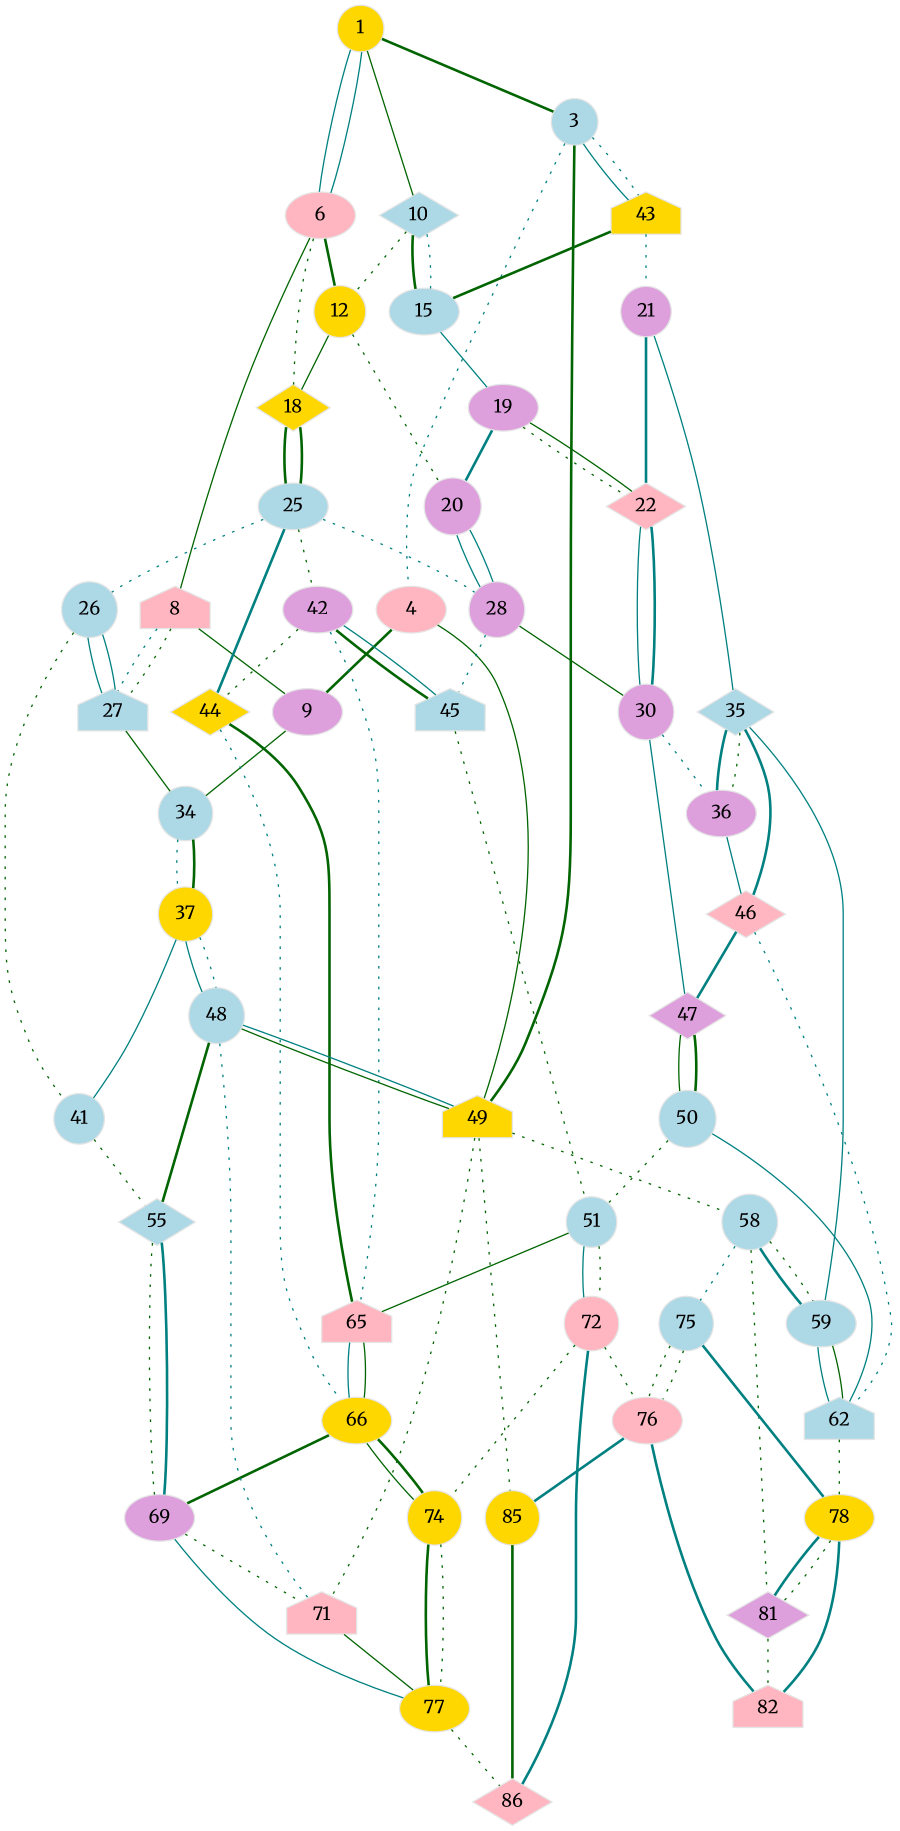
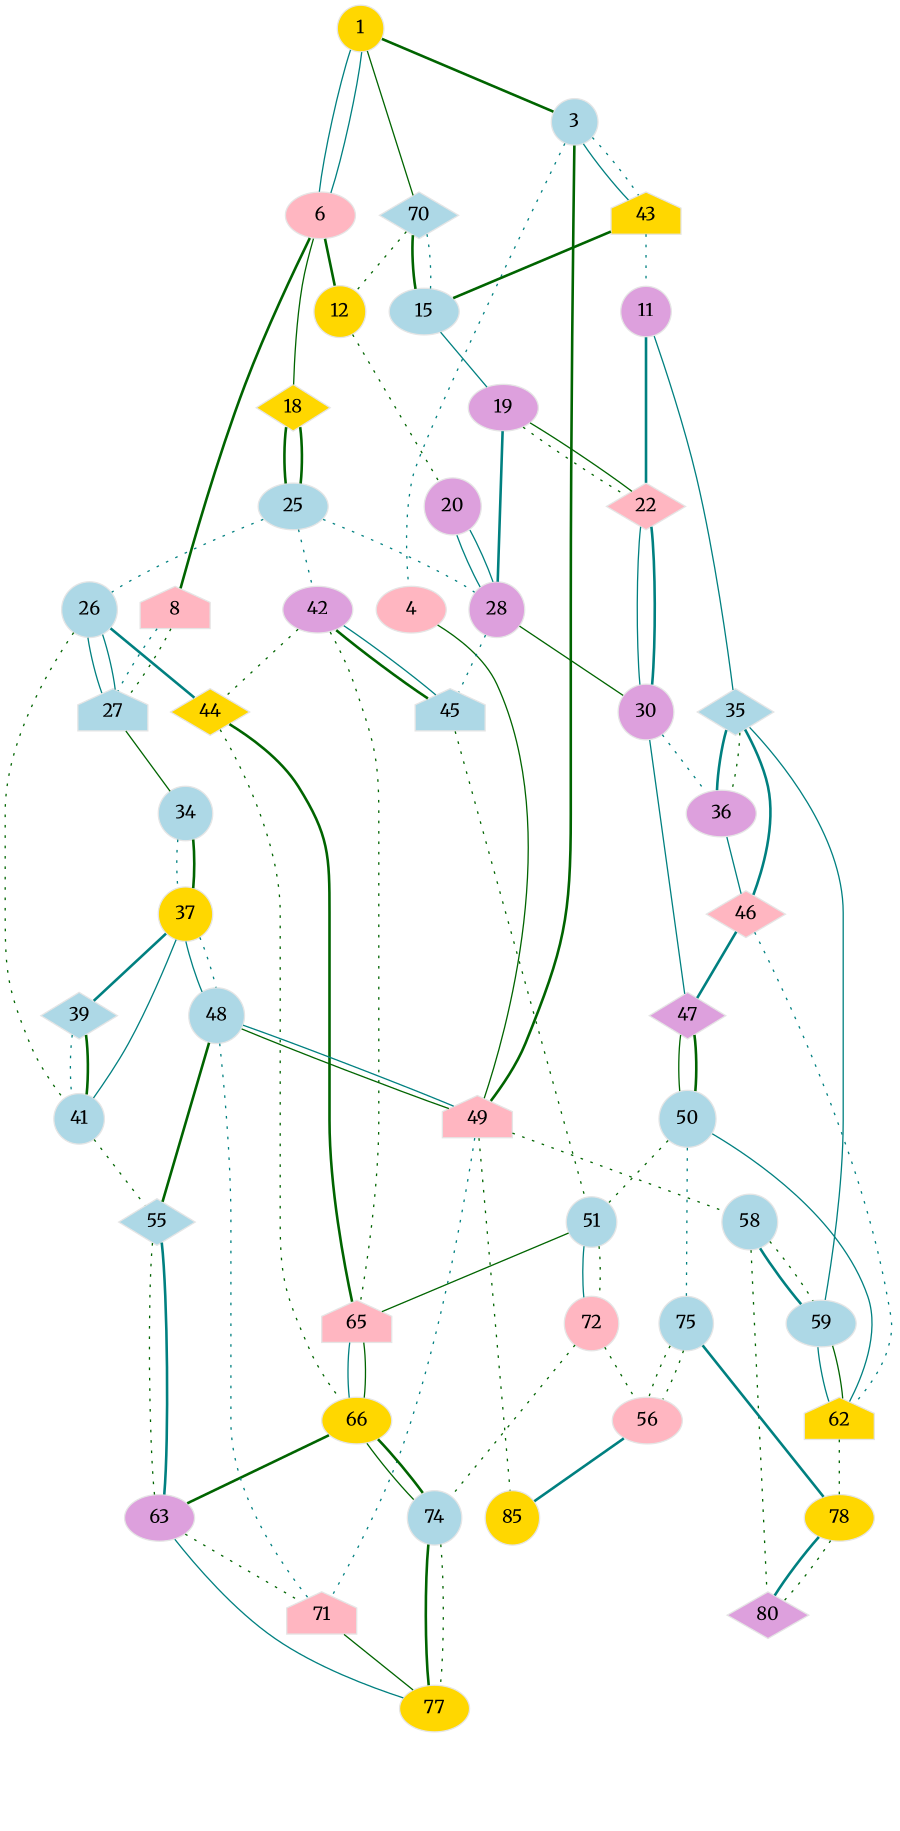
(419, 215) -> (419, 215)
(299, 311) -> (299, 311)
(646, 312) -> (646, 312)
(315, 363) -> none
(236, 410) -> (236, 410)
(479, 455) -> (500, 506)
(306, 558) -> (306, 558)
(251, 611) -> (159, 668)
(307, 712) -> none
(379, 963) -> (379, 963)
none -> (79, 1016)
(280, 1066) -> (280, 1066)
(477, 1119) -> (477, 1119)
(718, 1273) -> (687, 1222)
(425, 1374) -> (425, 1374)
(647, 1421) -> (647, 1421)
(839, 1421) -> (839, 1421)
(160, 1518) -> (160, 1518)
(435, 1518) -> (435, 1518)
(768, 1615) -> (768, 1615)
(768, 1709) -> none
(512, 1802) -> none
